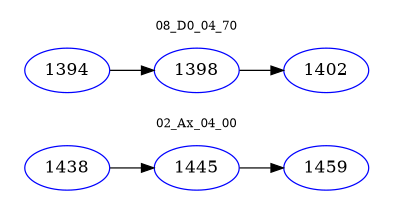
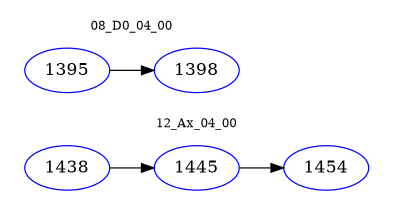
(197, 27) -> (132, 27)
(67, 70) -> (67, 70)
(326, 70) -> none
(197, 124) -> (197, 124)
(326, 168) -> (326, 168)
